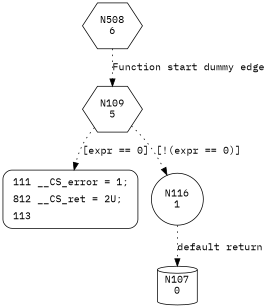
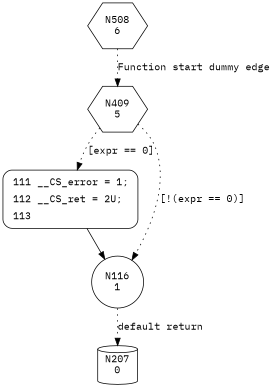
(112, 109) -> (118, 109)
(22, 199) -> (22, 199)
none -> (94, 241)
(177, 286) -> (118, 365)
